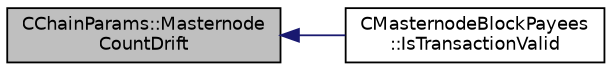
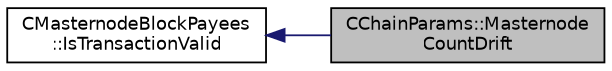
(322, 35) -> (308, 35)
